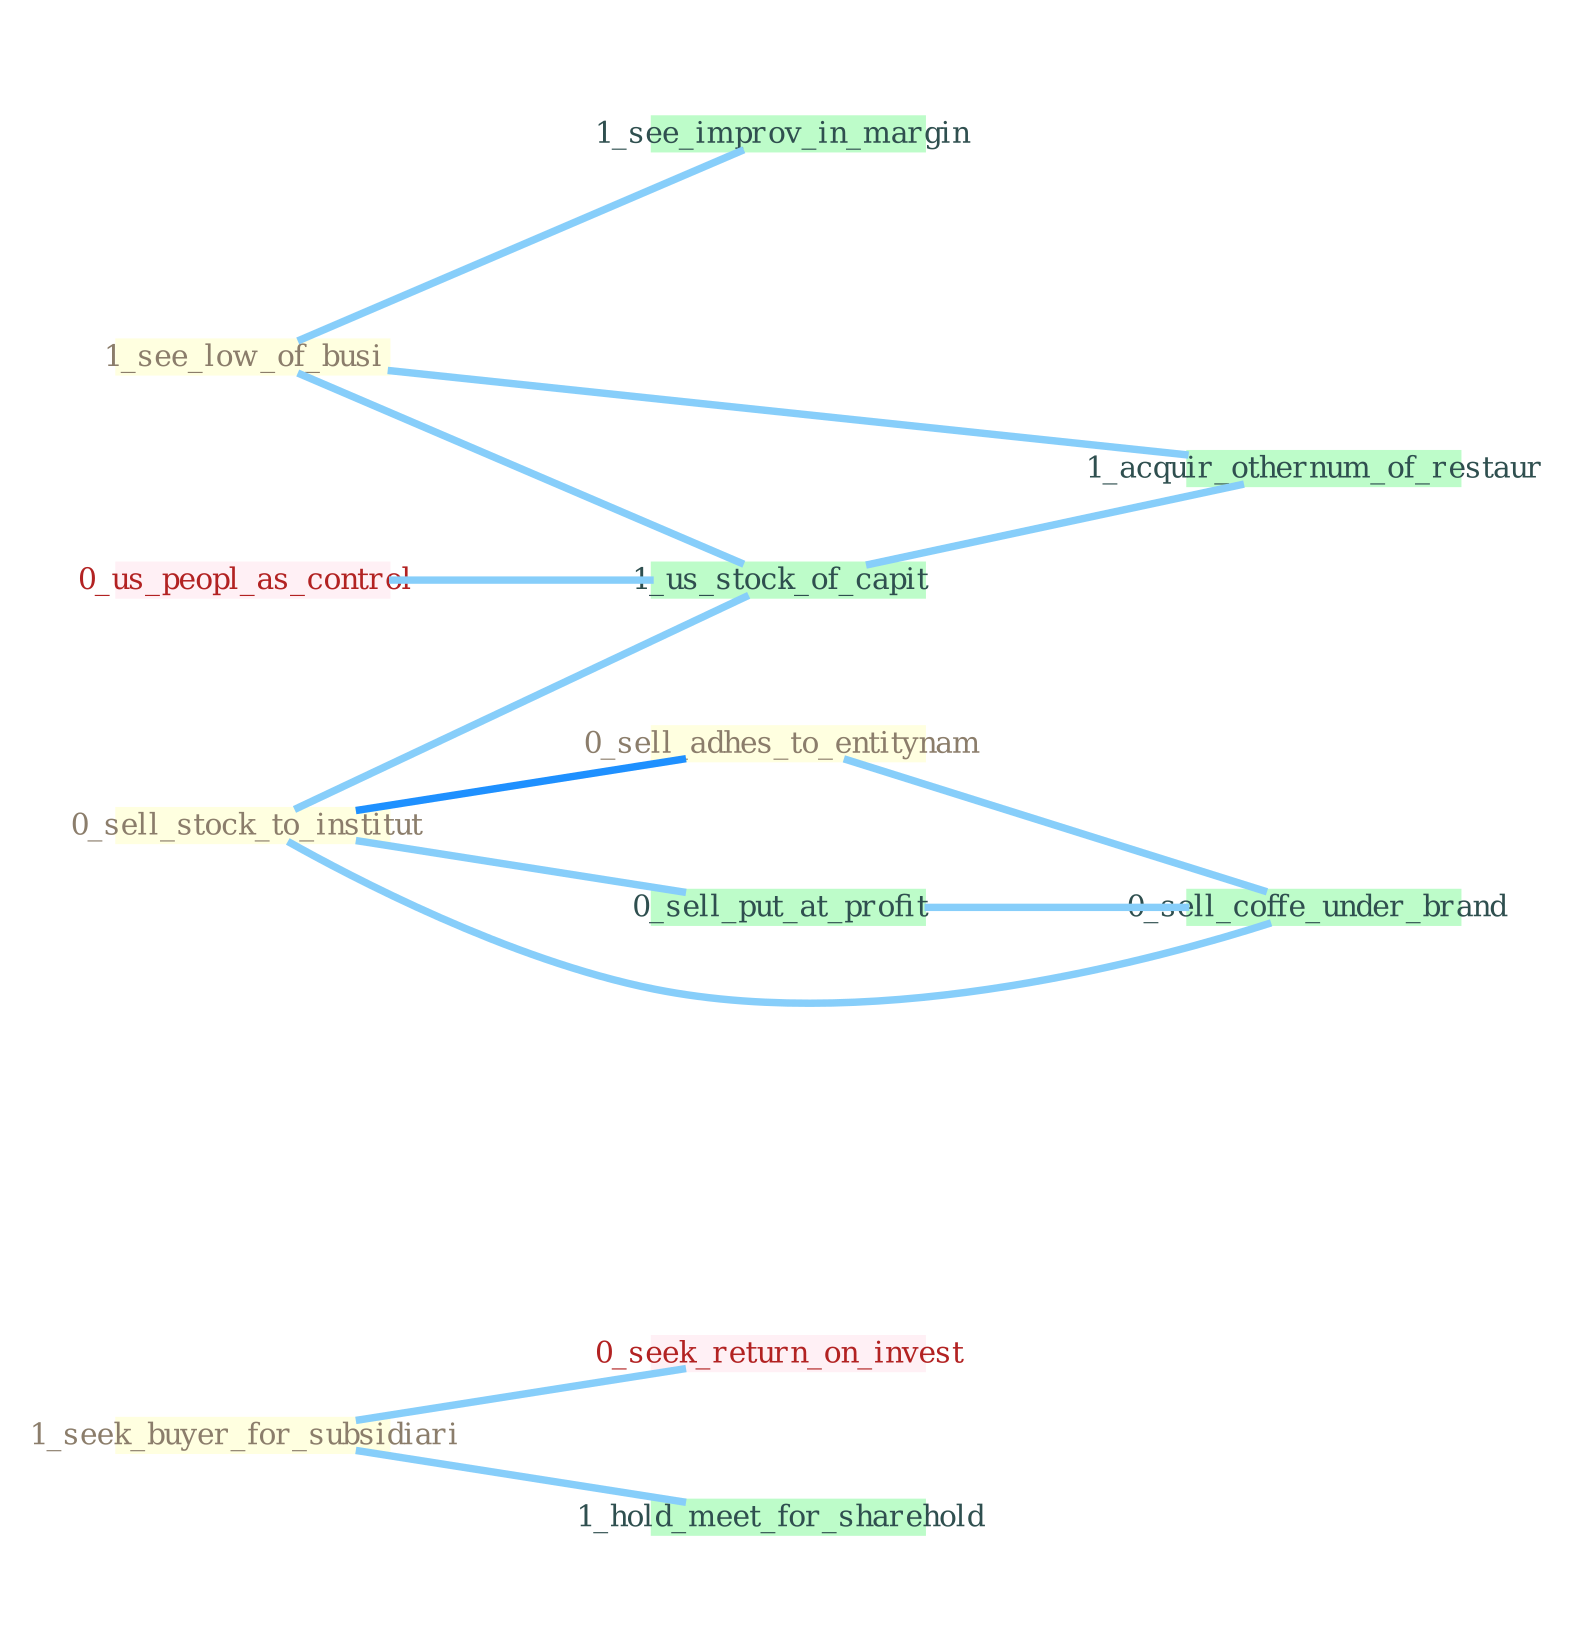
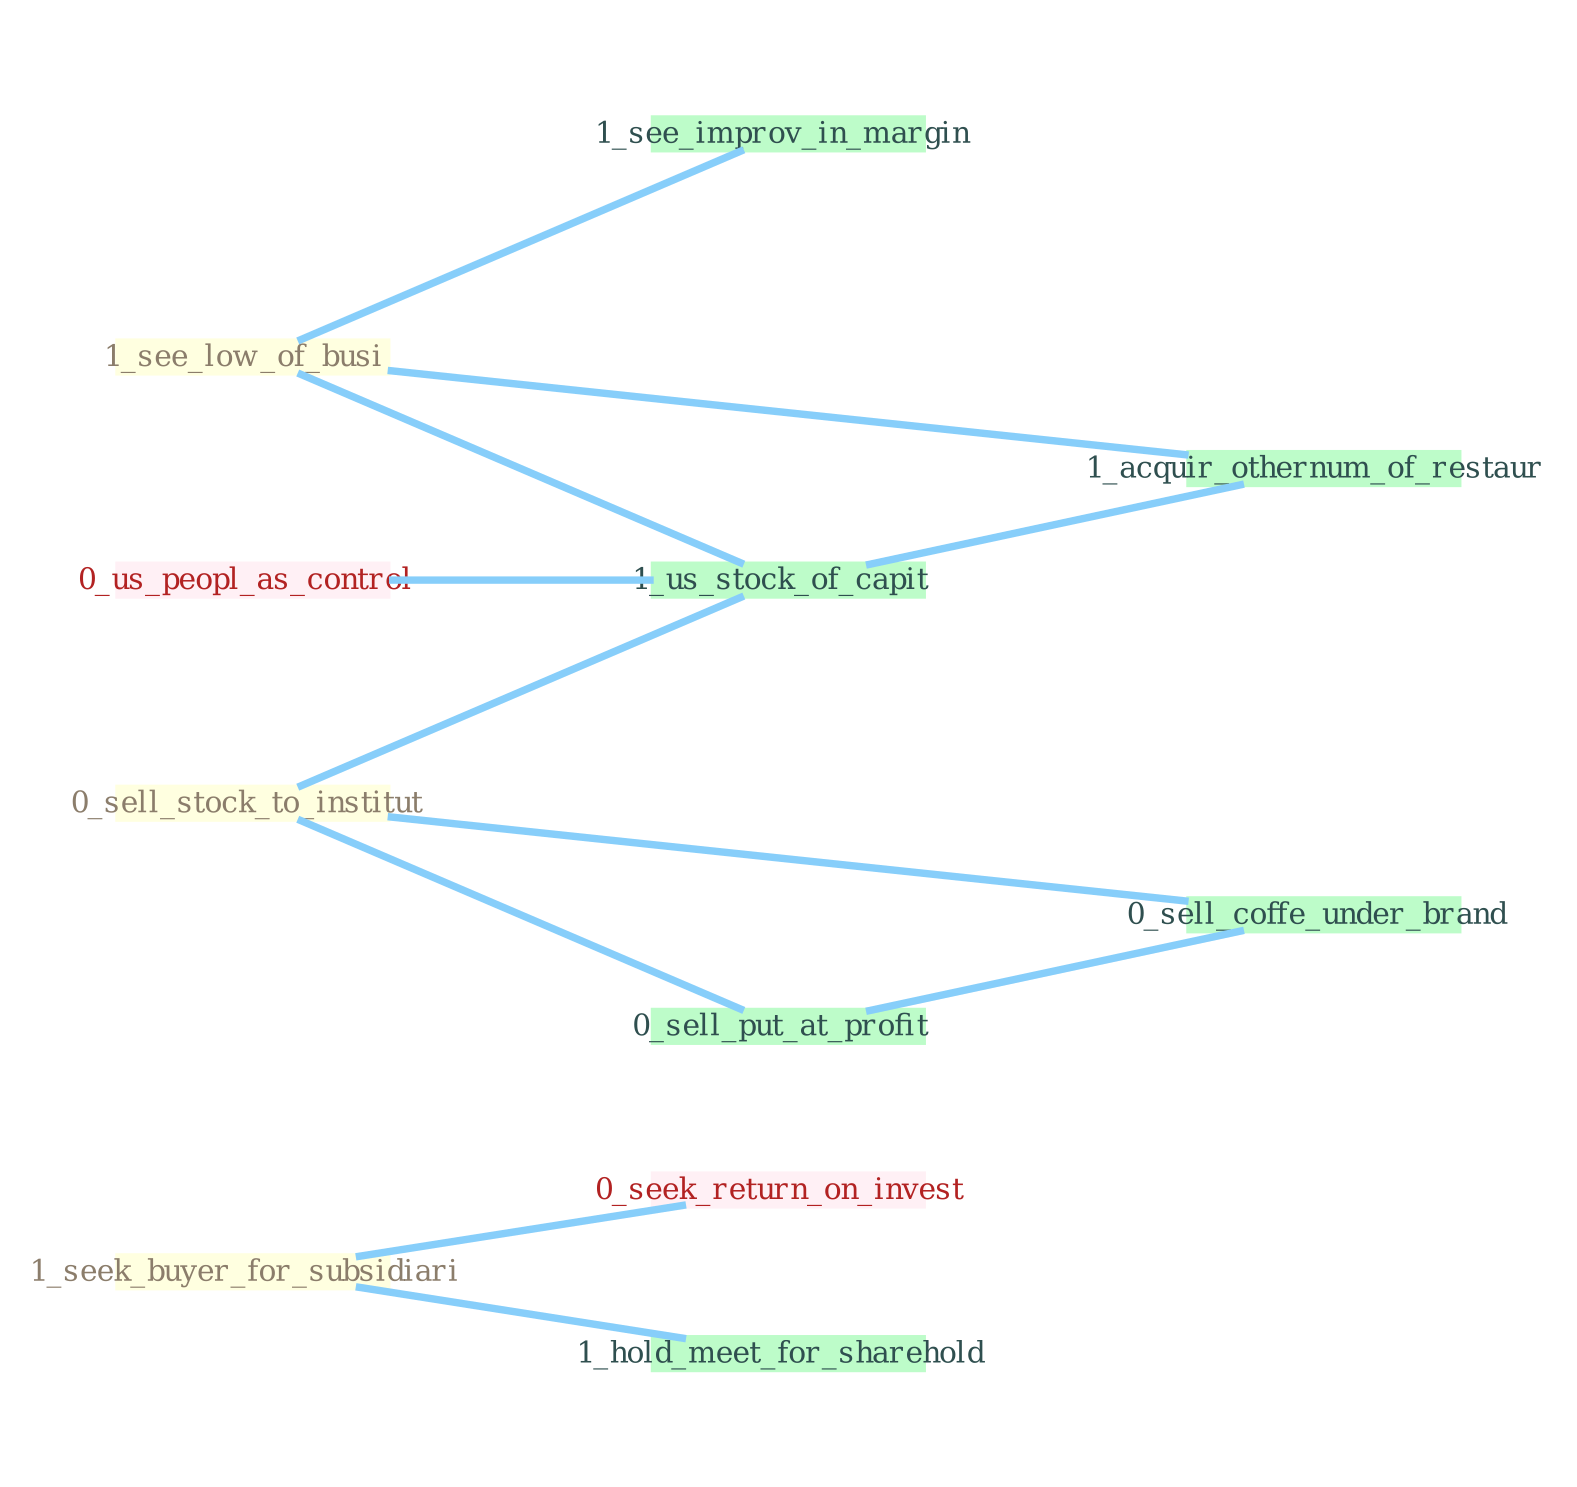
(788, 744) -> none
